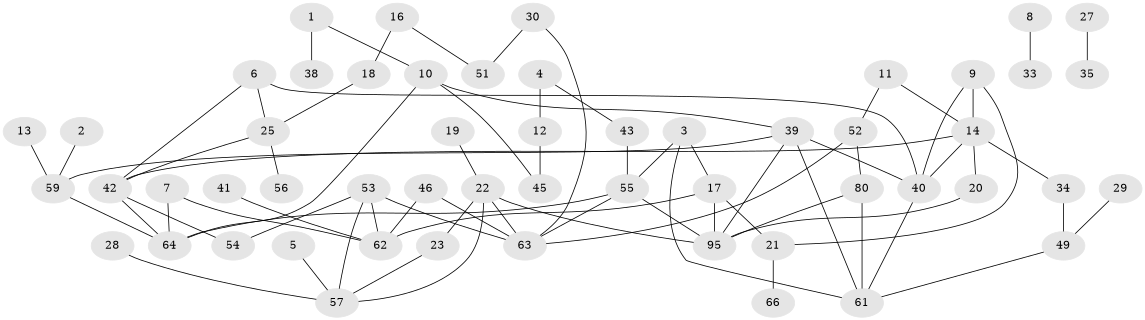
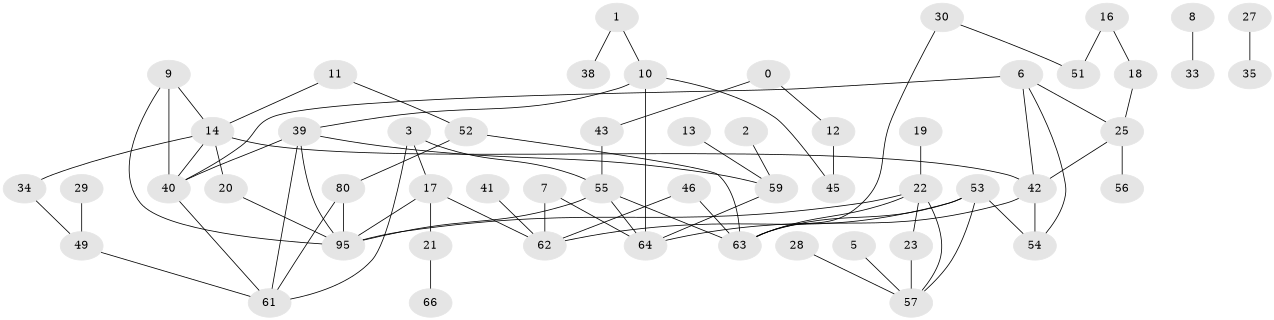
(540, 75) -> (768, 75)
none -> (1060, 160)
(965, 224) -> (168, 219)
